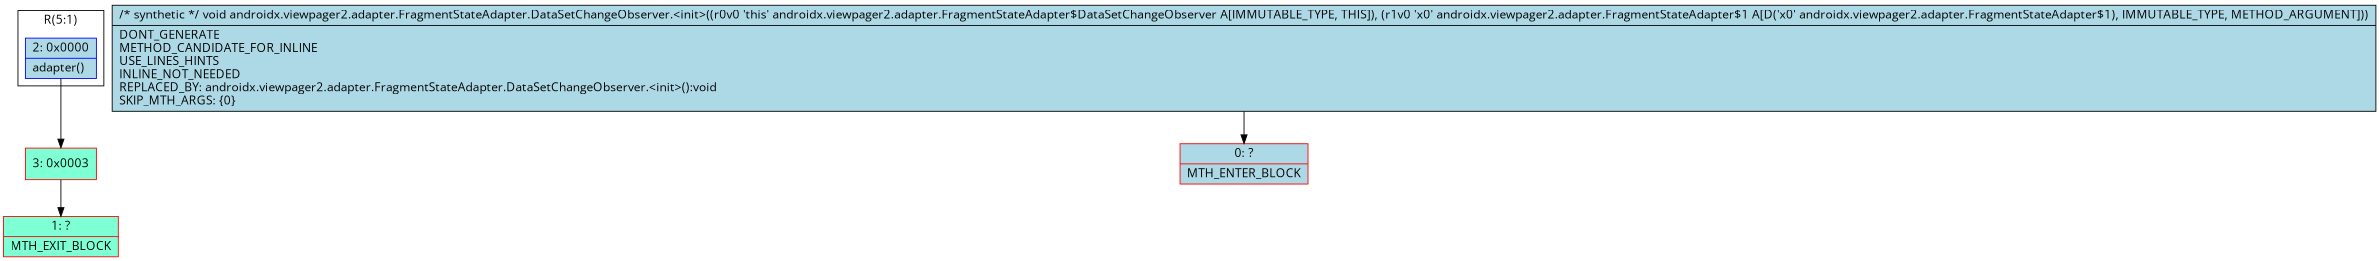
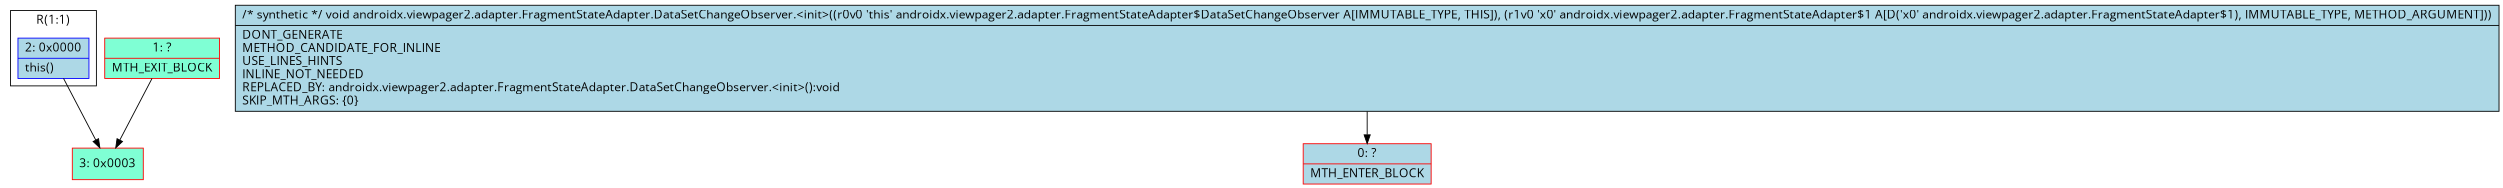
(61, 21) -> (53, 21)
(59, 68) -> (40, 68)
(61, 194) -> (136, 109)
